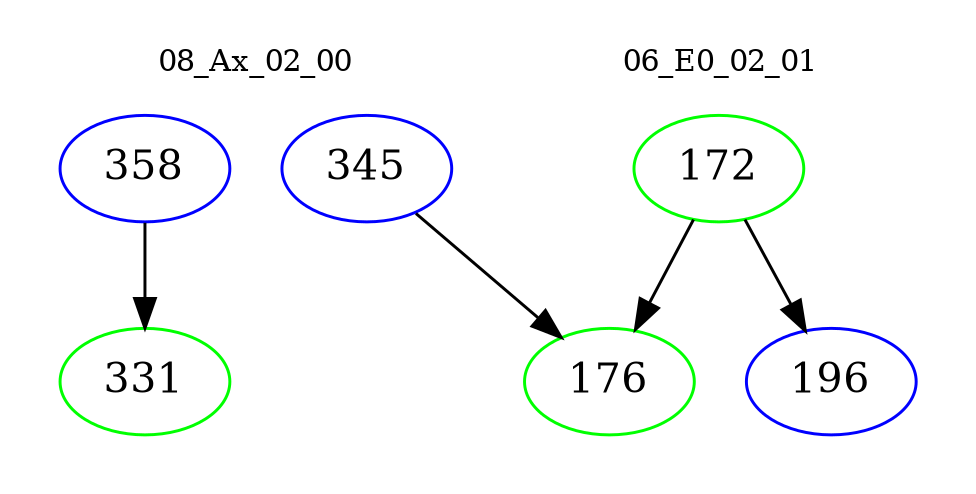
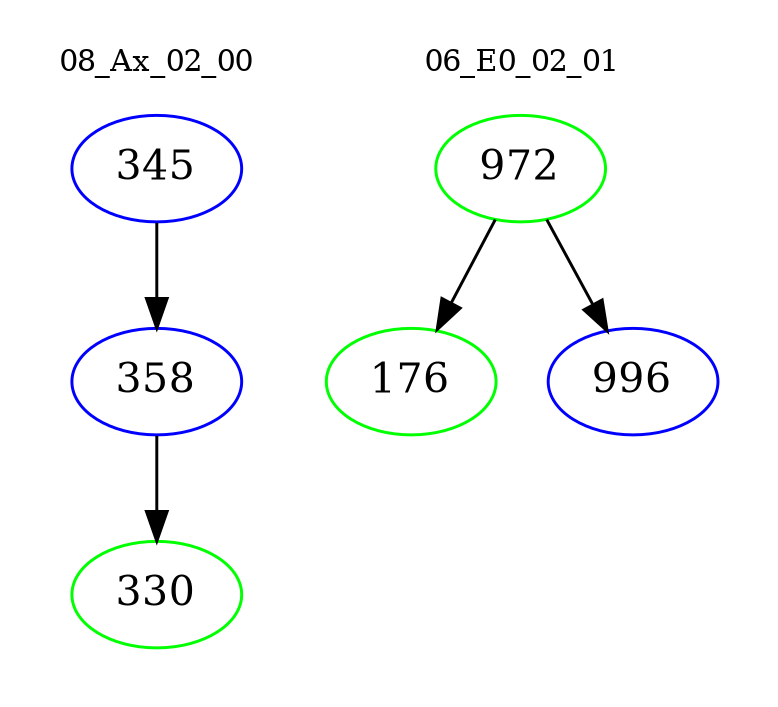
(719, 169) -> (521, 169)
(456, 247) -> (157, 261)
(145, 382) -> (157, 595)
(831, 382) -> (633, 382)
